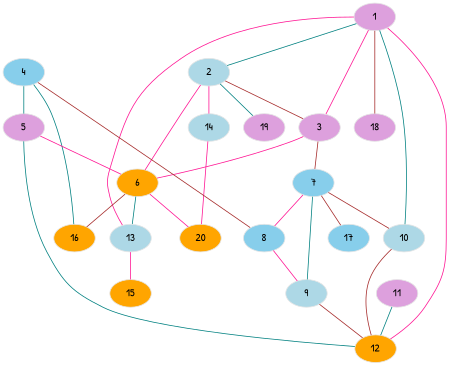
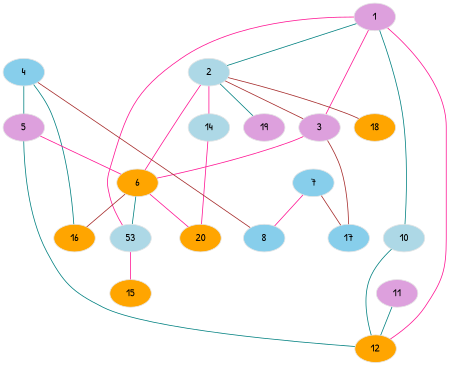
(375, 72) -> (294, 96)
(375, 127) -> (375, 127)
(316, 155) -> (344, 181)
(359, 210) -> none
(131, 238) -> (131, 238)
(367, 289) -> (367, 289)
(306, 293) -> none
